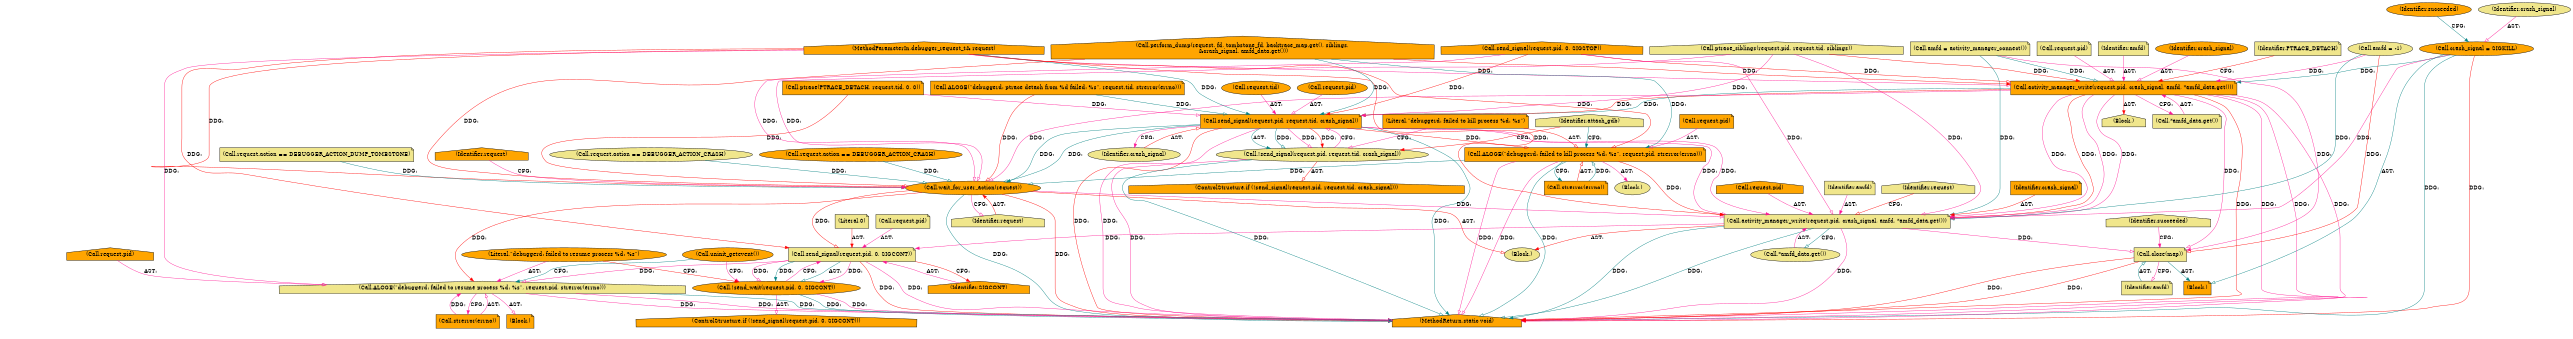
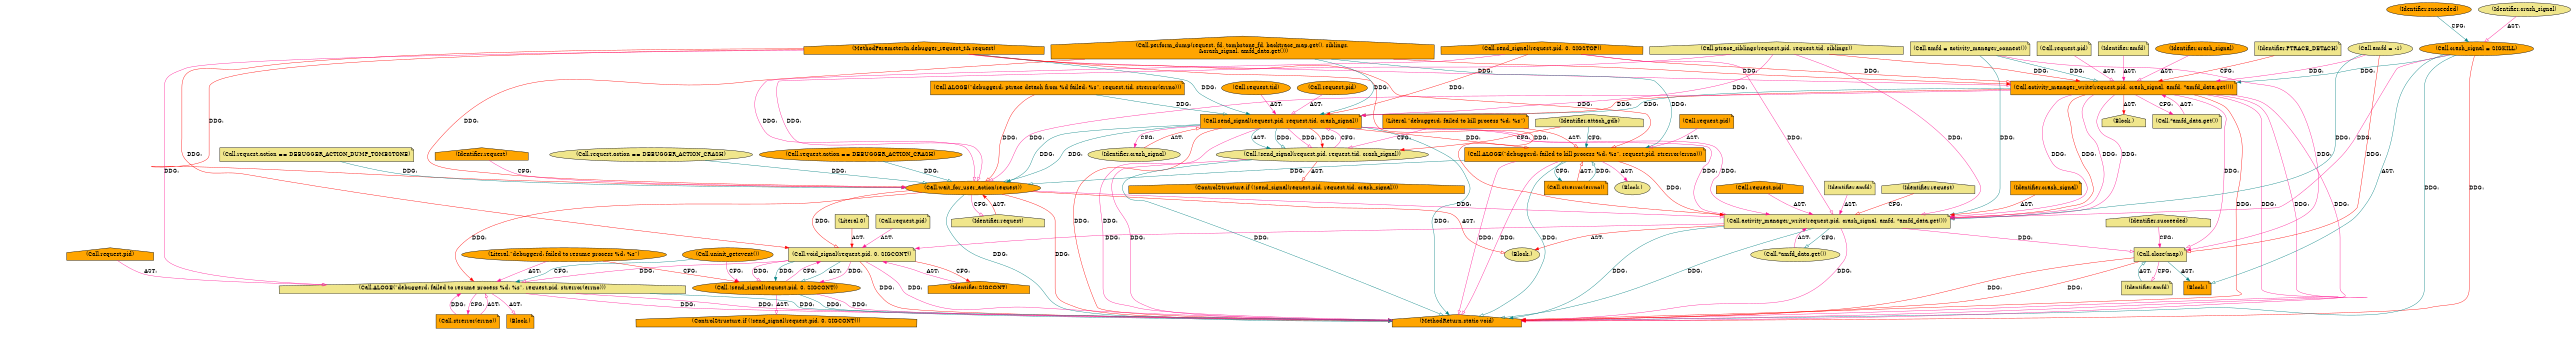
(853, 88) -> none
(852, 255) -> (852, 255)
(776, 288) -> (776, 288)
